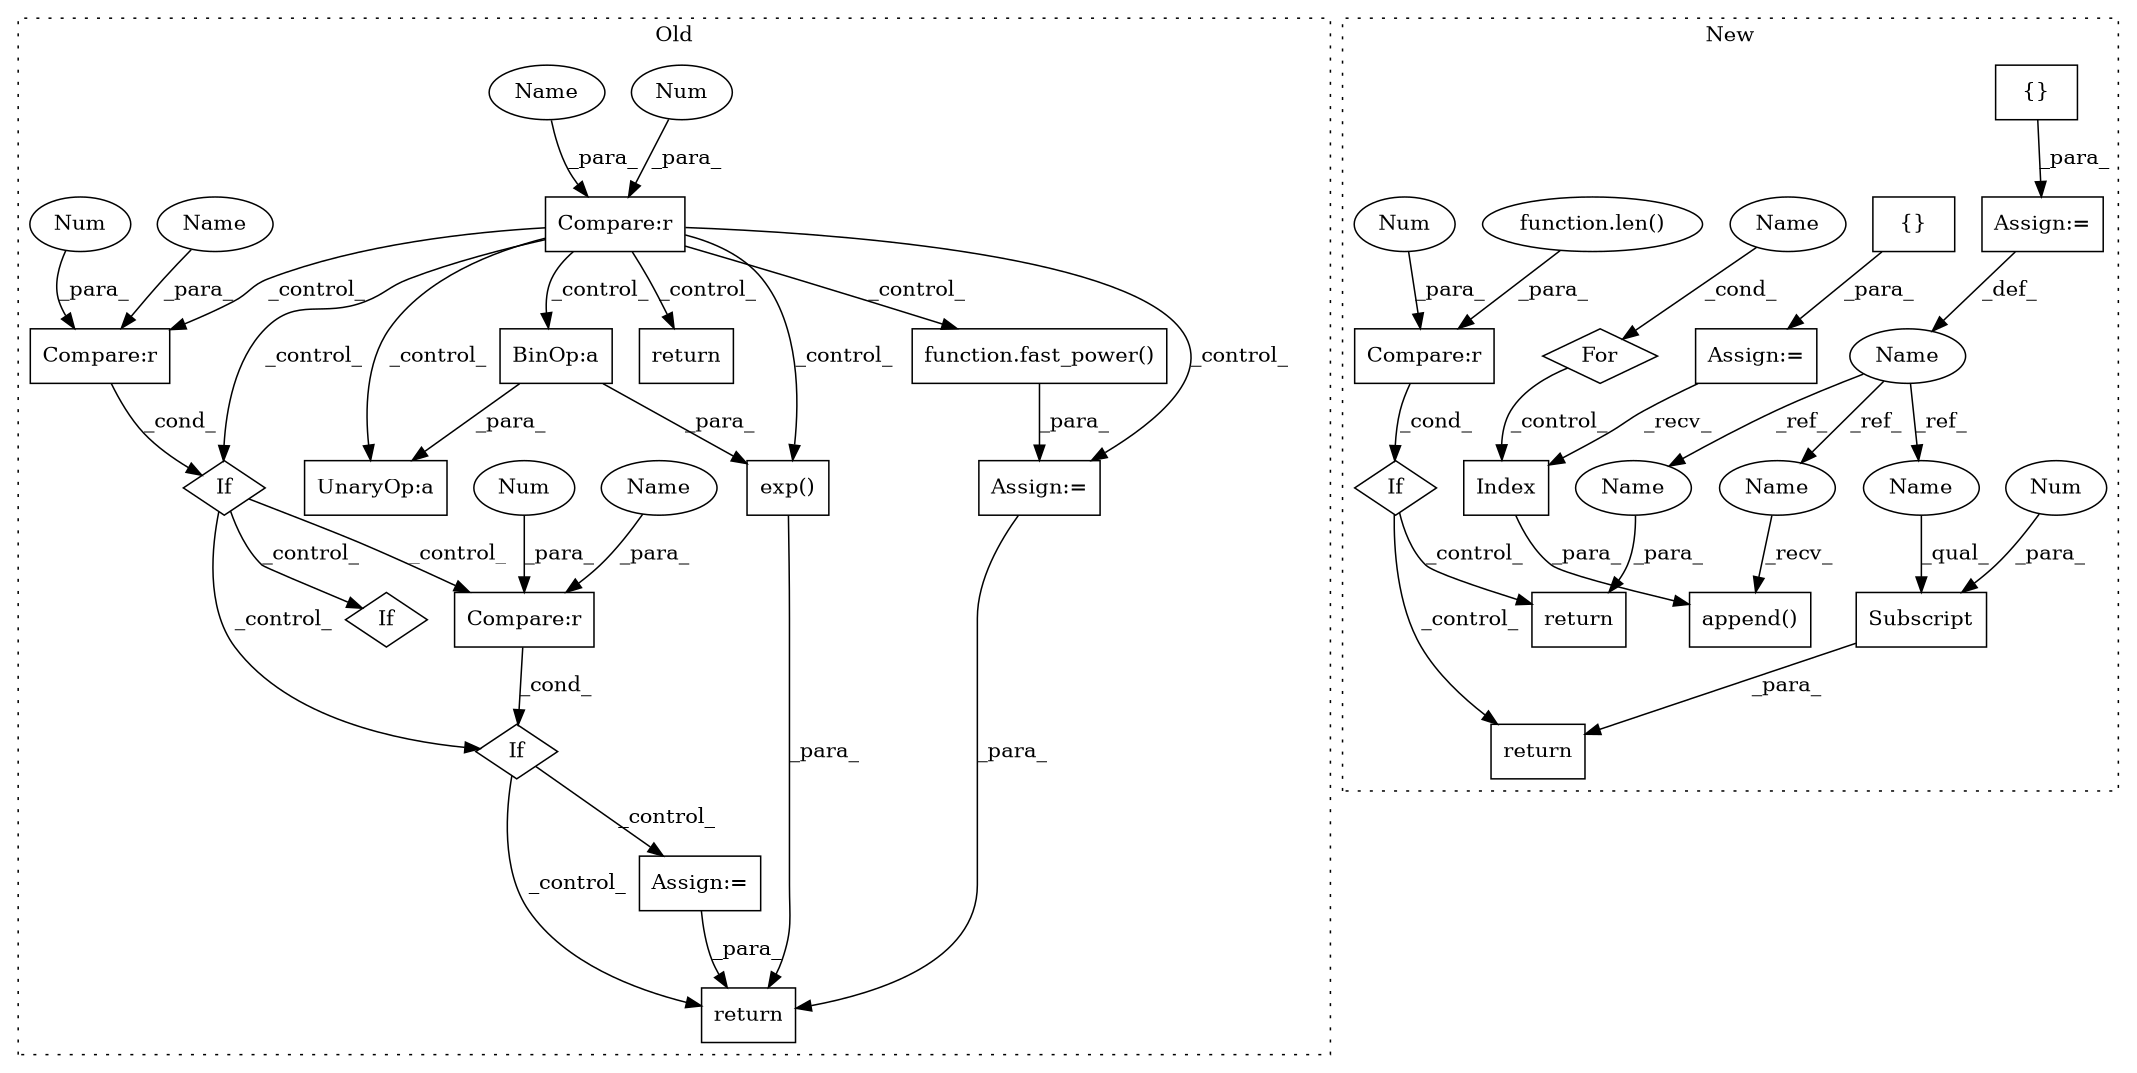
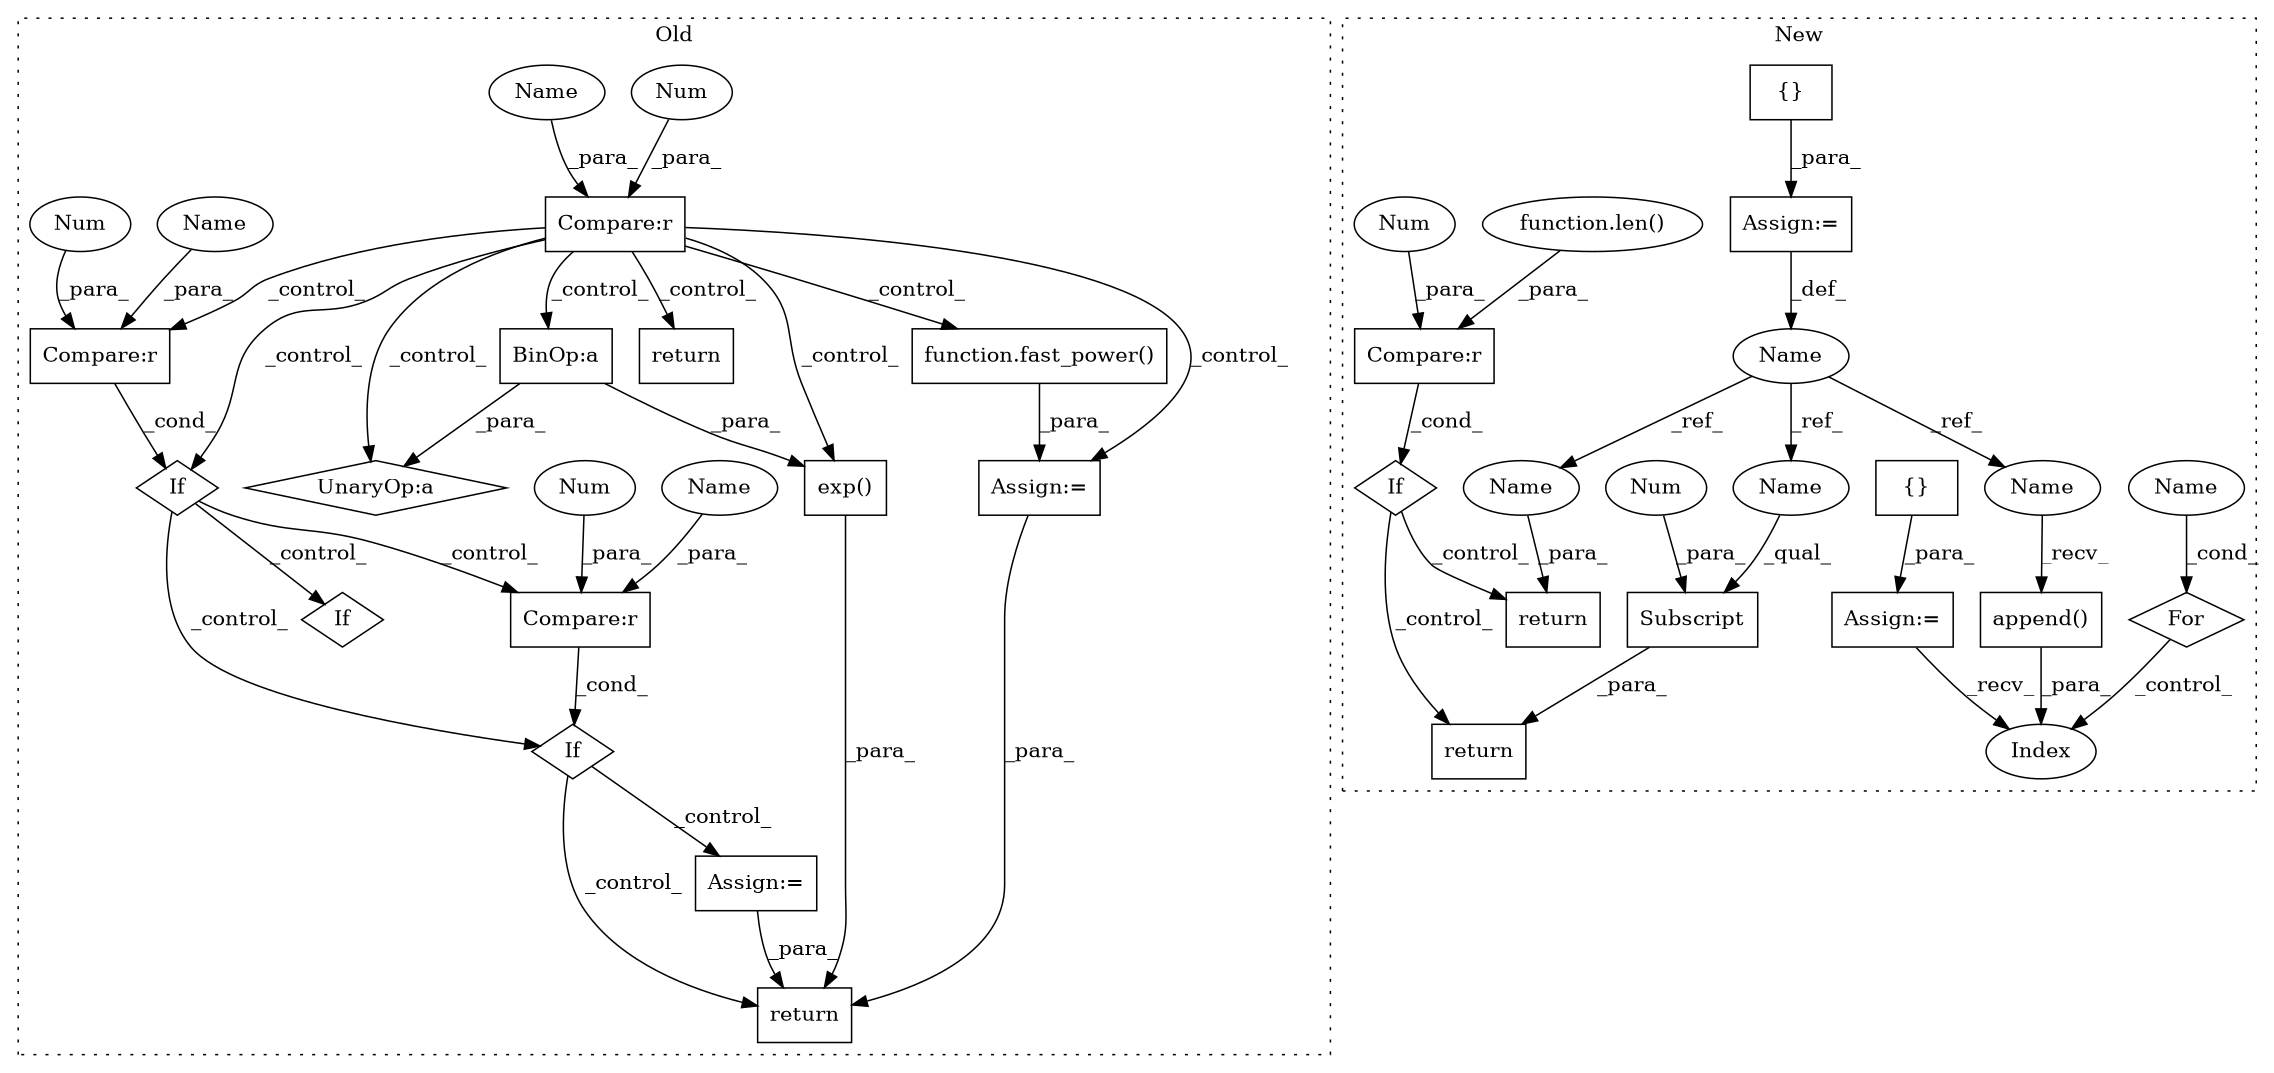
(376, 488) -> (376, 488)
(1506, 488) -> (2041, 752)
(1582, 577) -> (2041, 678)
